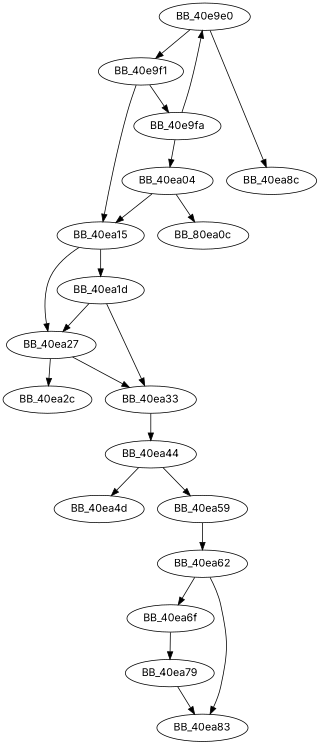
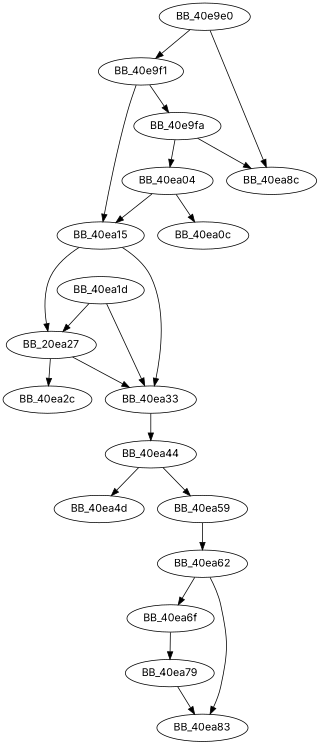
(193, 76) -> (221, 151)
(203, 236) -> (203, 236)
(101, 259) -> (159, 306)
(51, 345) -> (51, 345)
